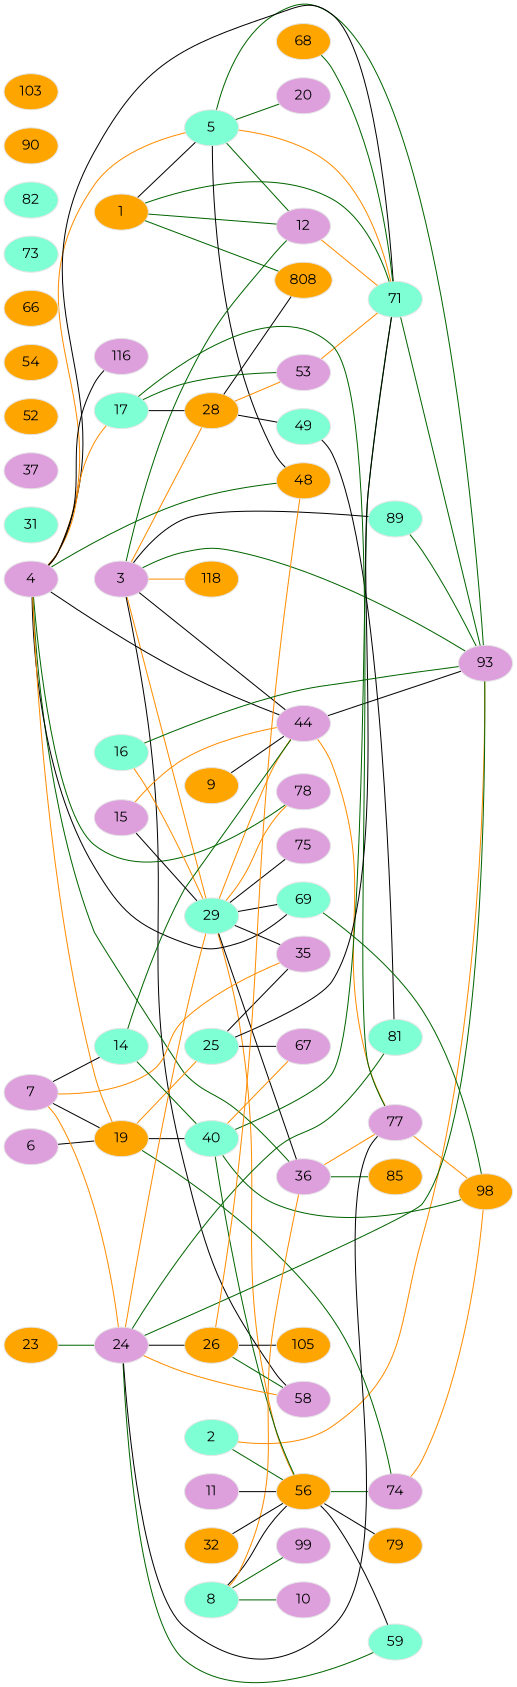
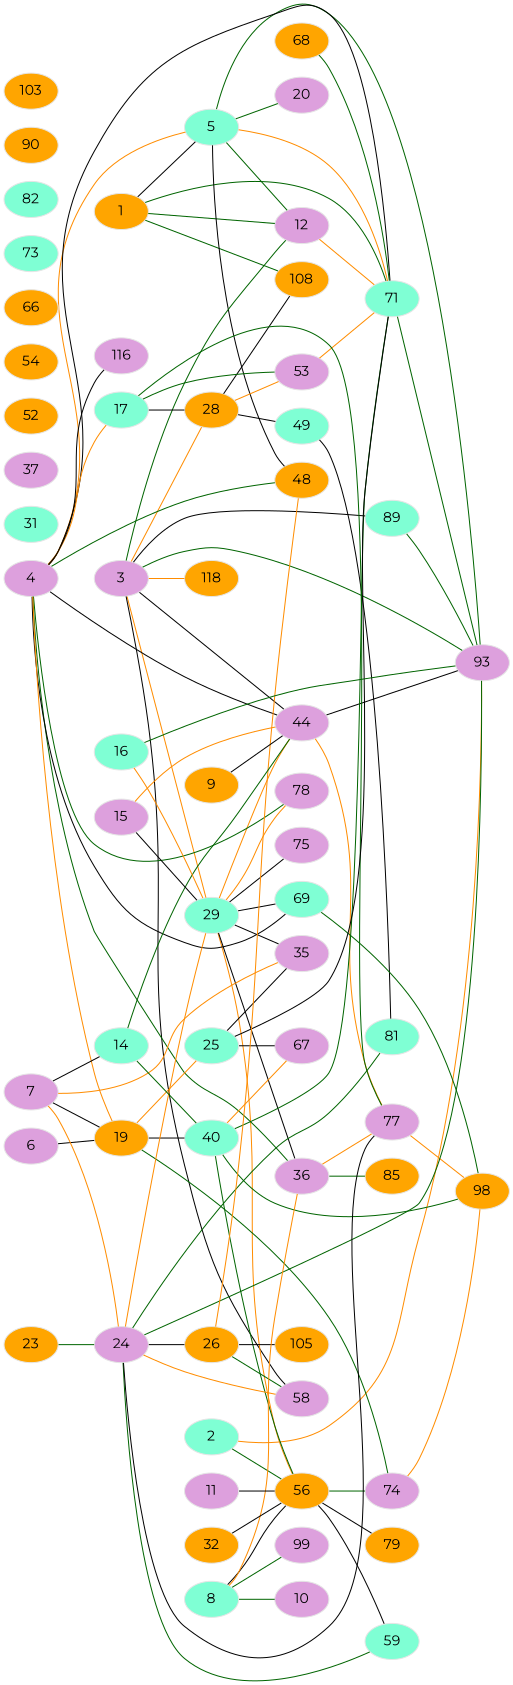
(303, 280) -> (302, 280)
